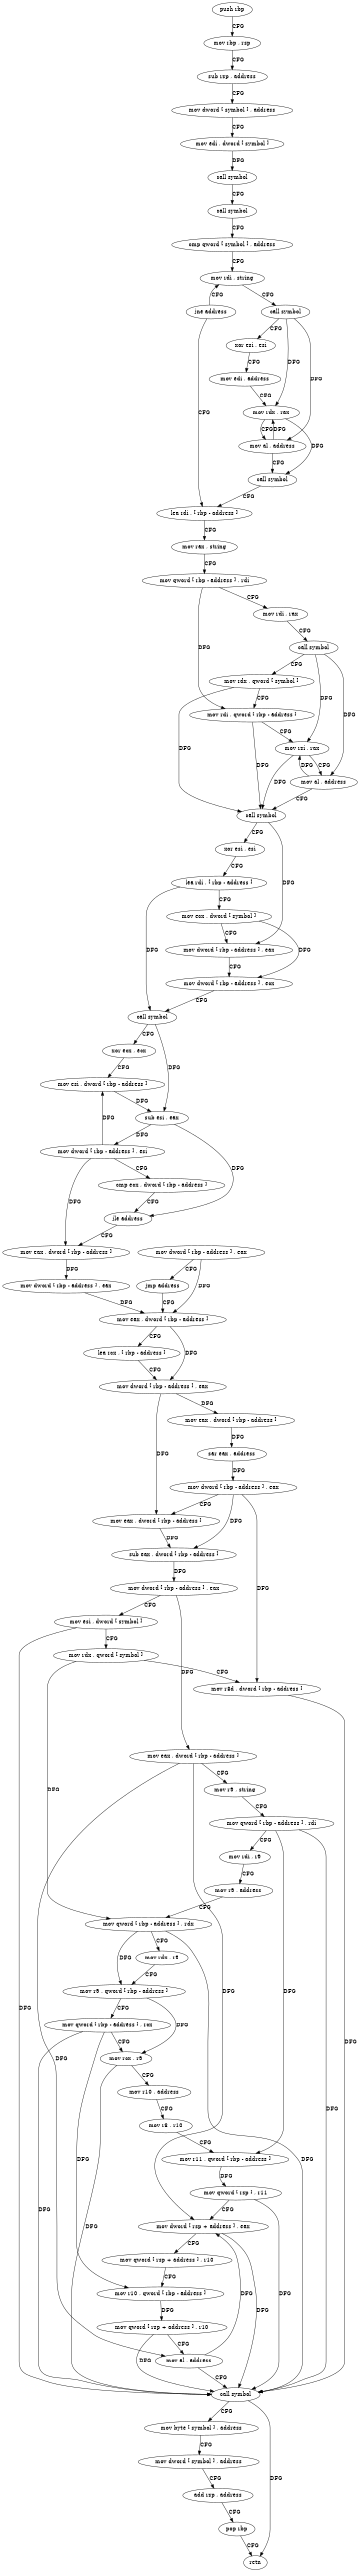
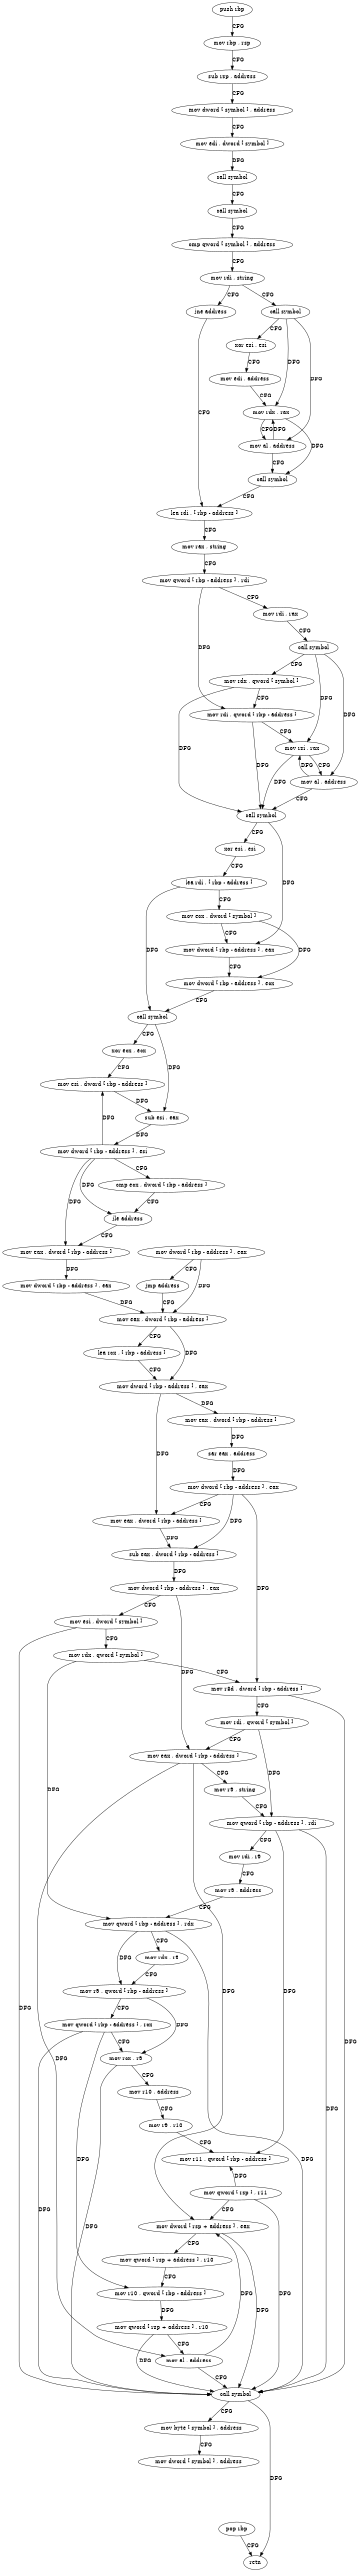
(210, 295) -> (226, 294)
(232, 1184) -> (81, 1190)
none -> (257, 1723)
(166, 2126) -> (166, 2126)
(219, 2175) -> (234, 2178)
(218, 2495) -> none
